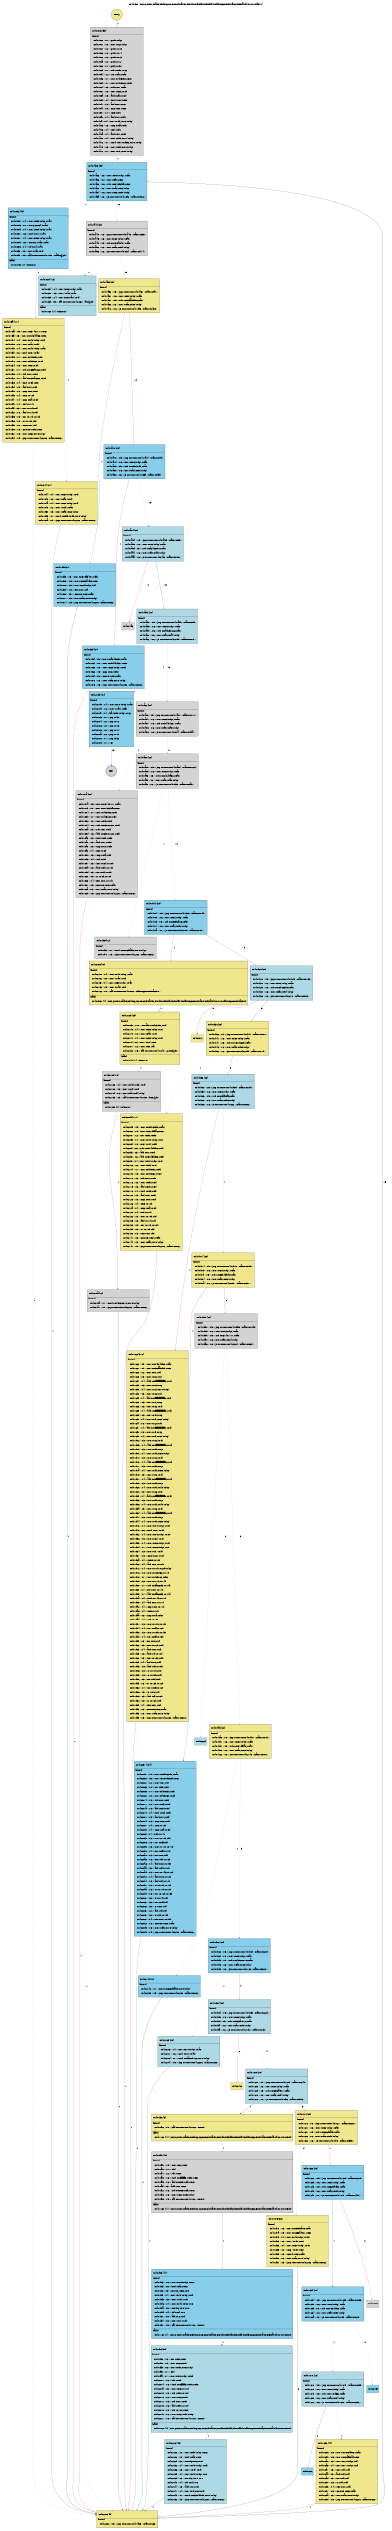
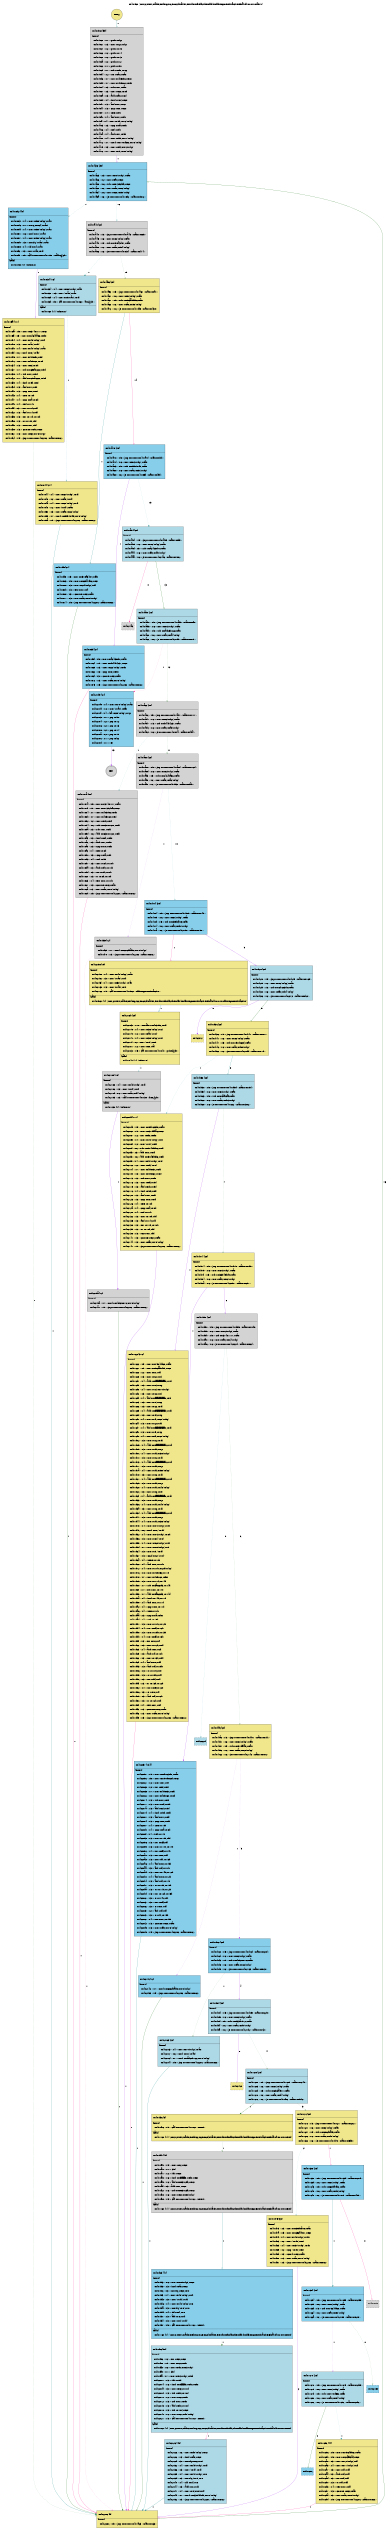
(297, 2445) -> (297, 2445)
